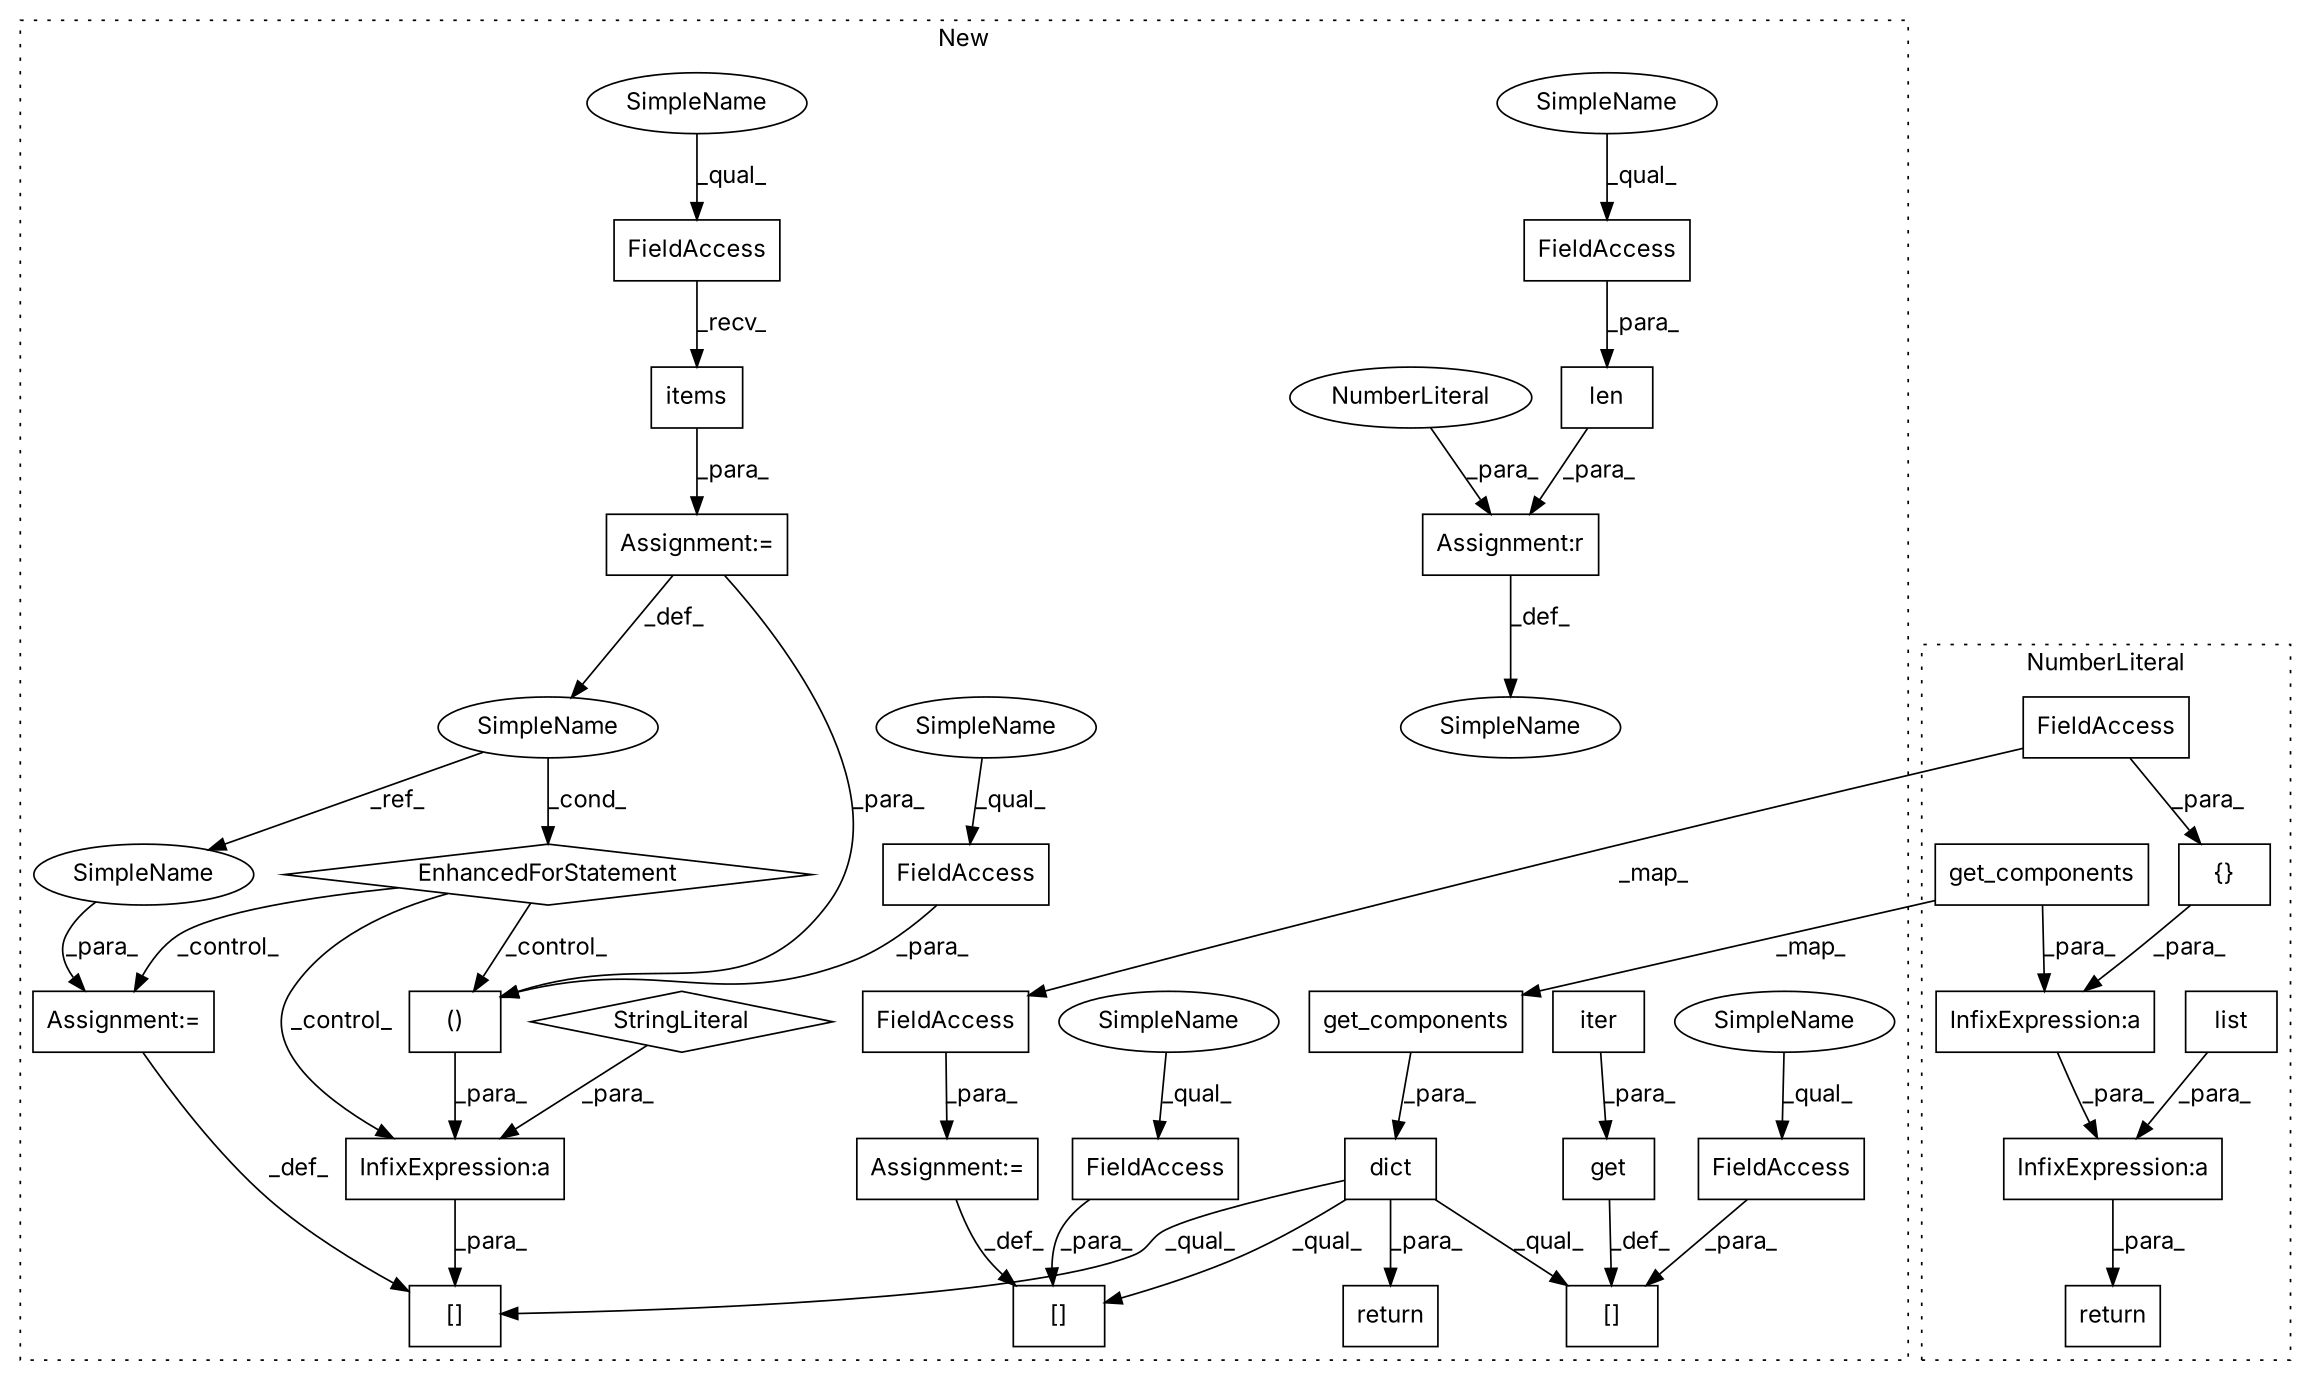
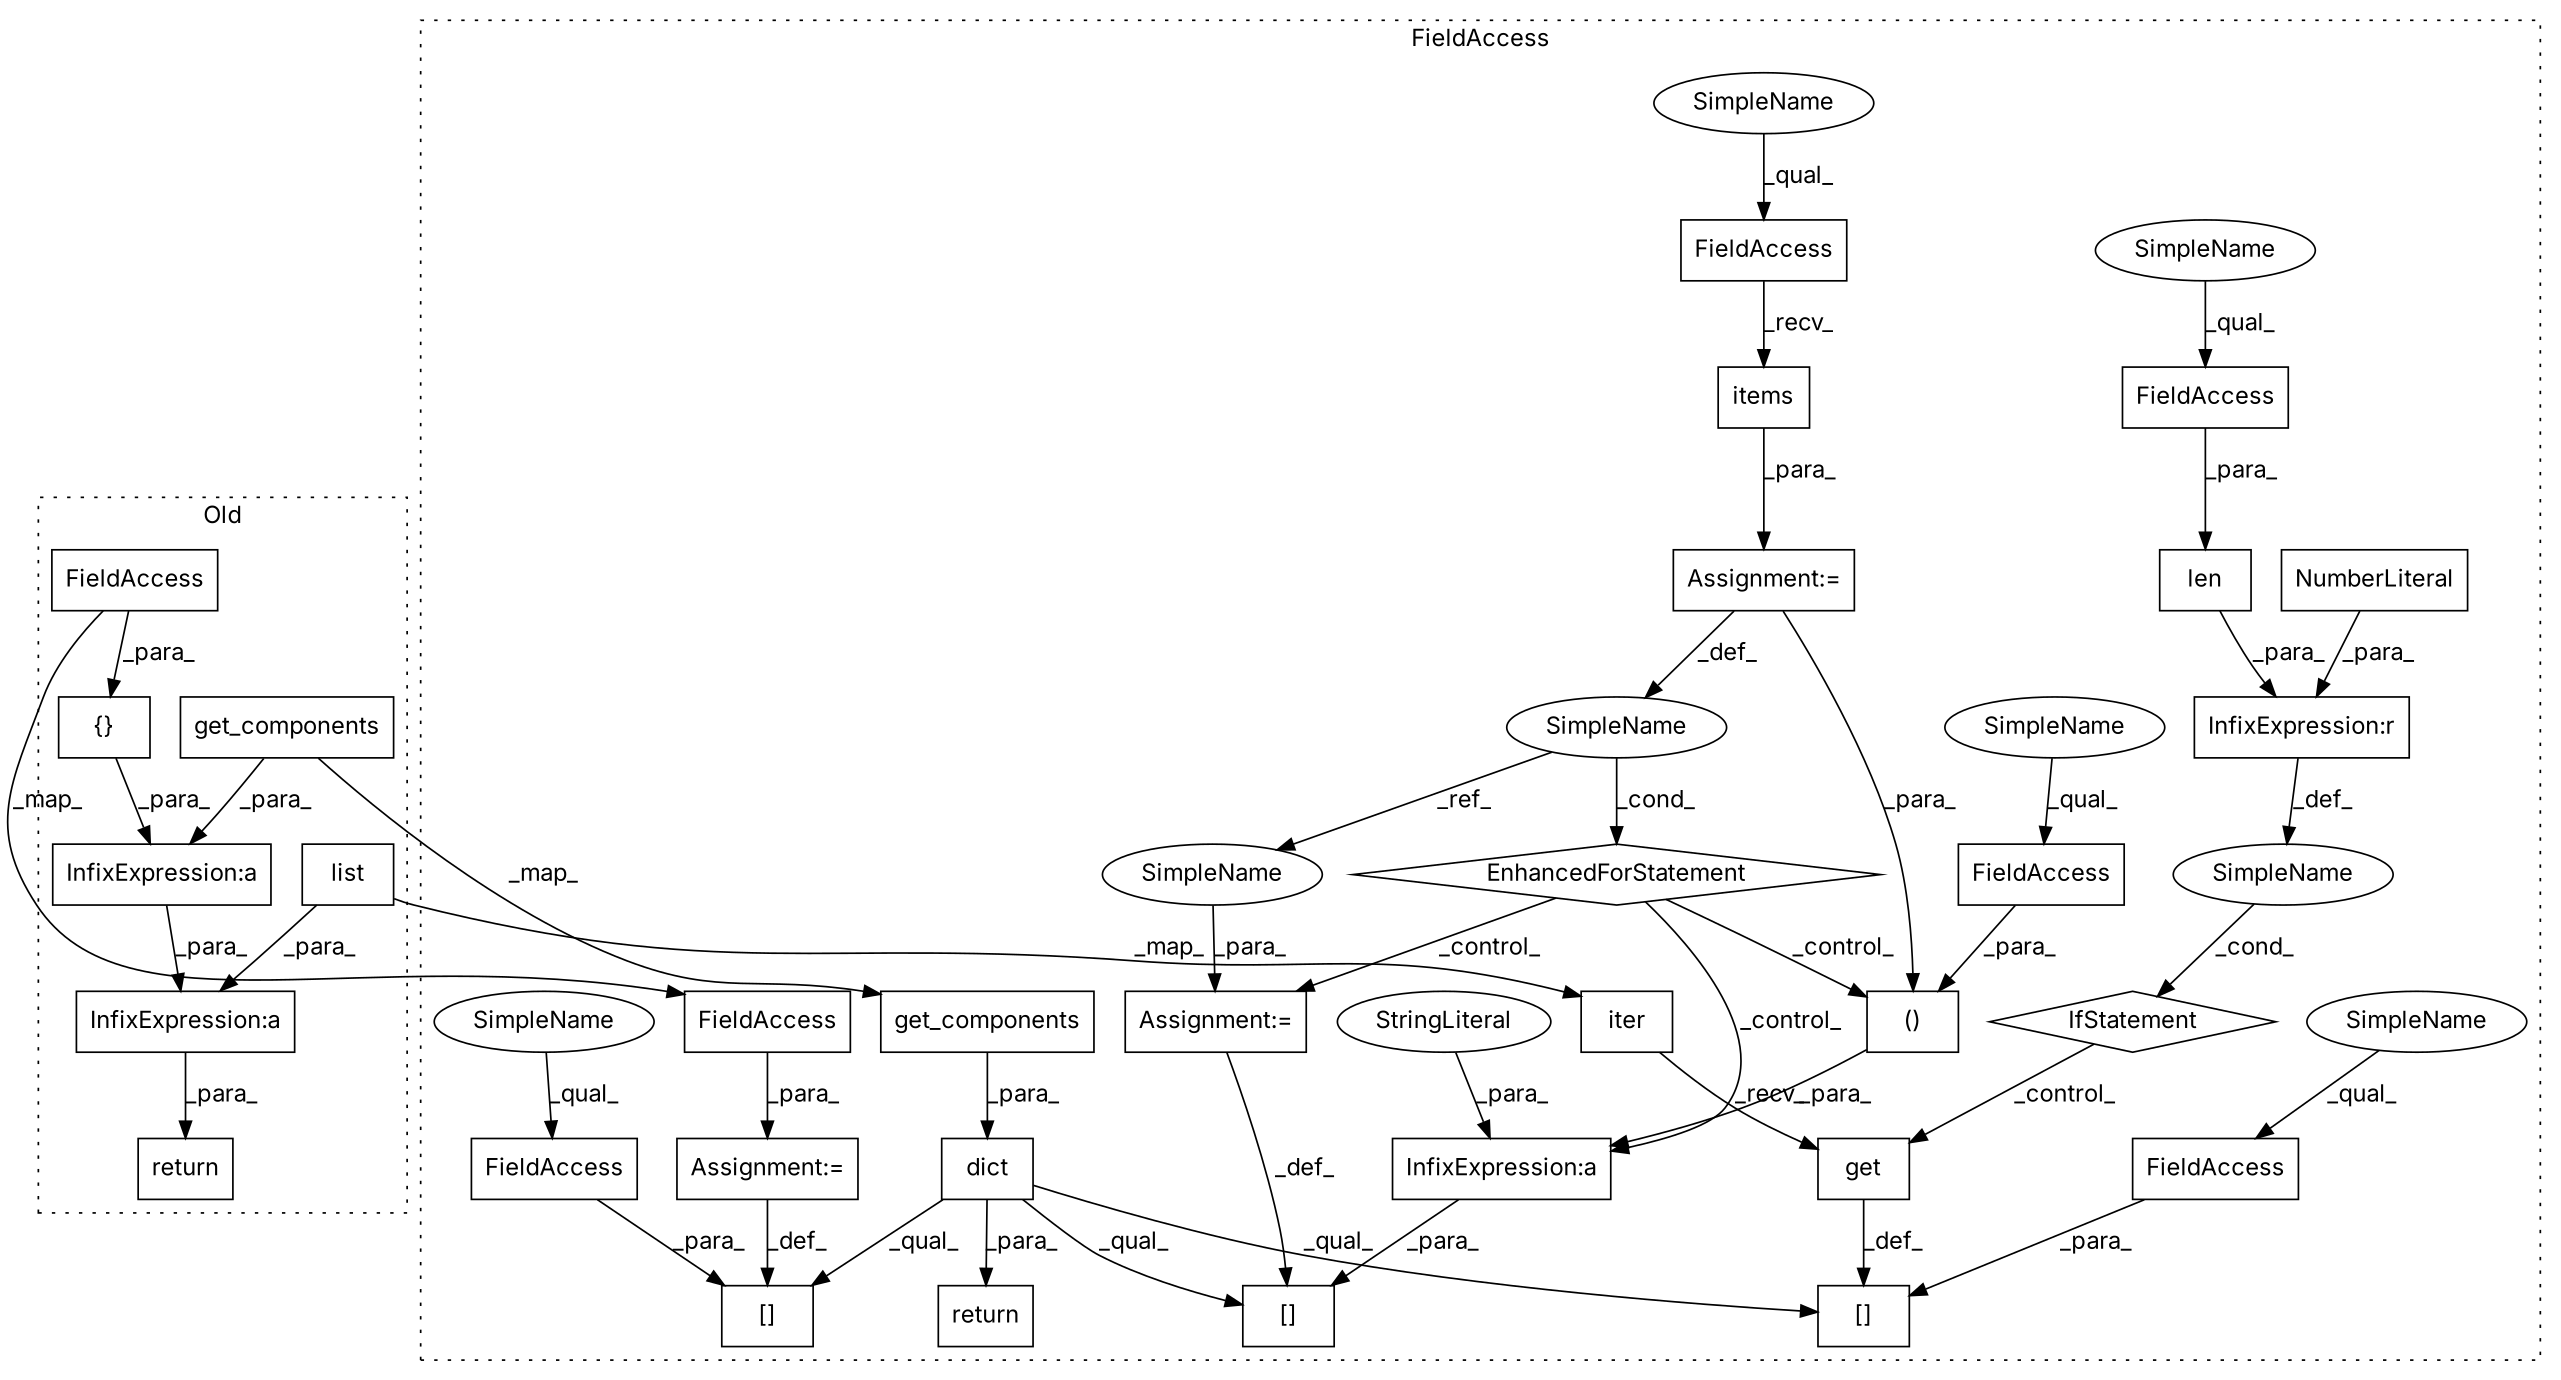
(964, 40) -> (1480, 40)
(1411, 398) -> (2375, 580)
(1511, 545) -> (2302, 727)
(2106, 664) -> (223, 517)
none -> (978, 954)
(682, 1022) -> (1444, 1022)
none -> (2133, 1022)
(1640, 1095) -> (1771, 1095)
